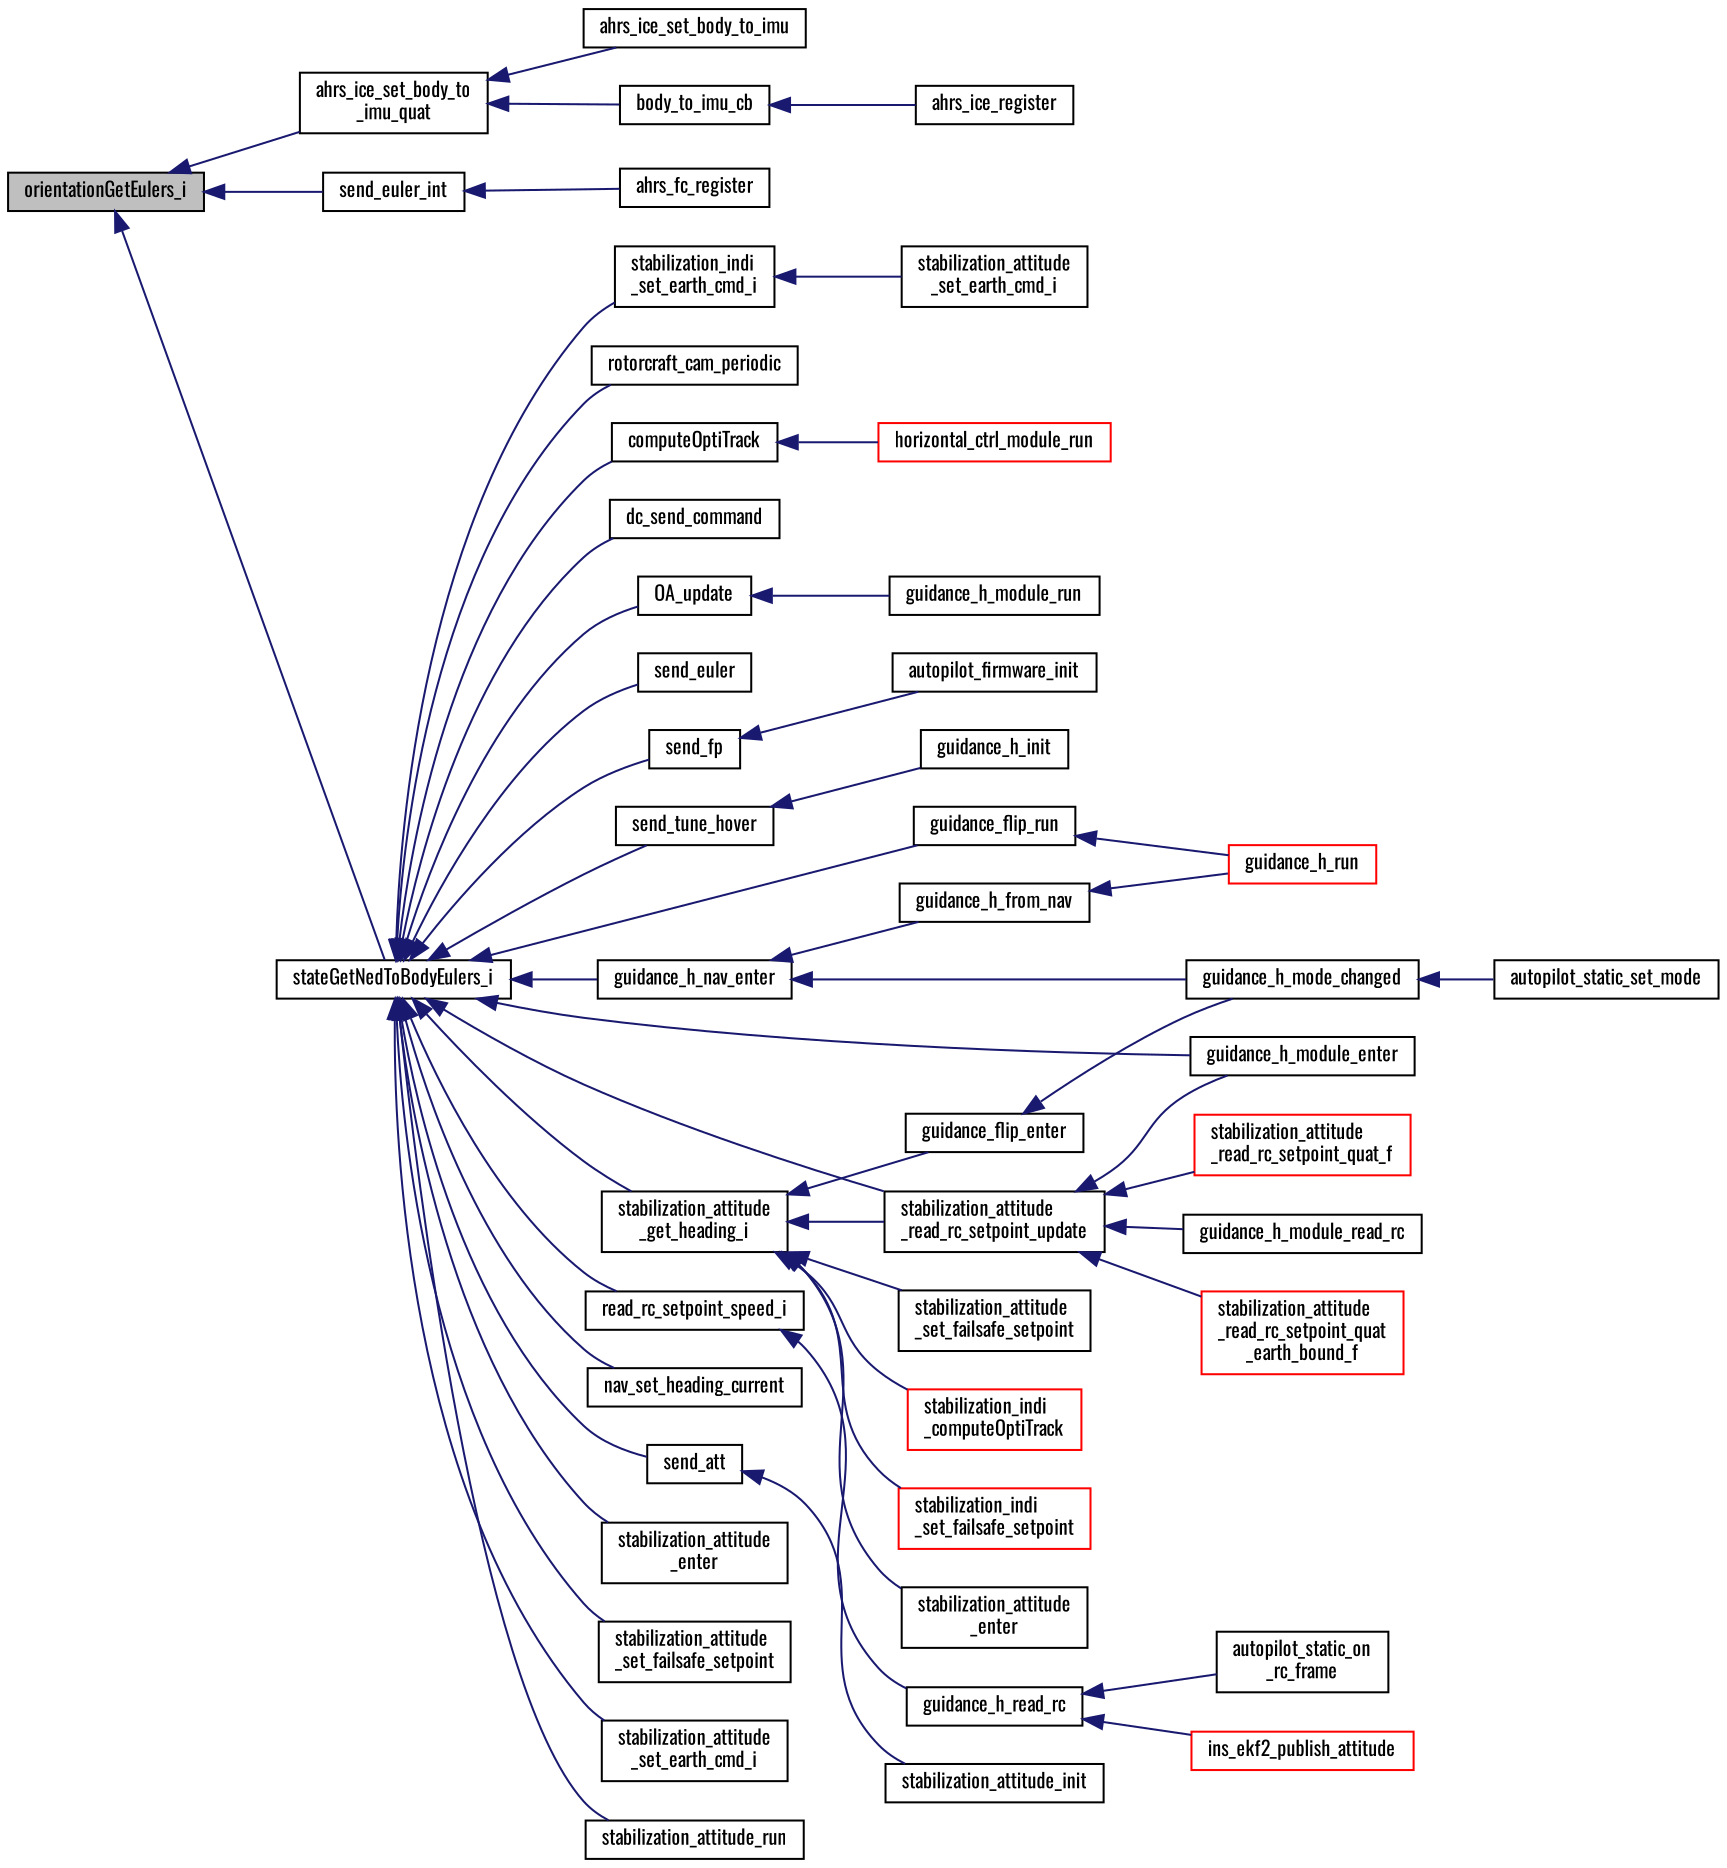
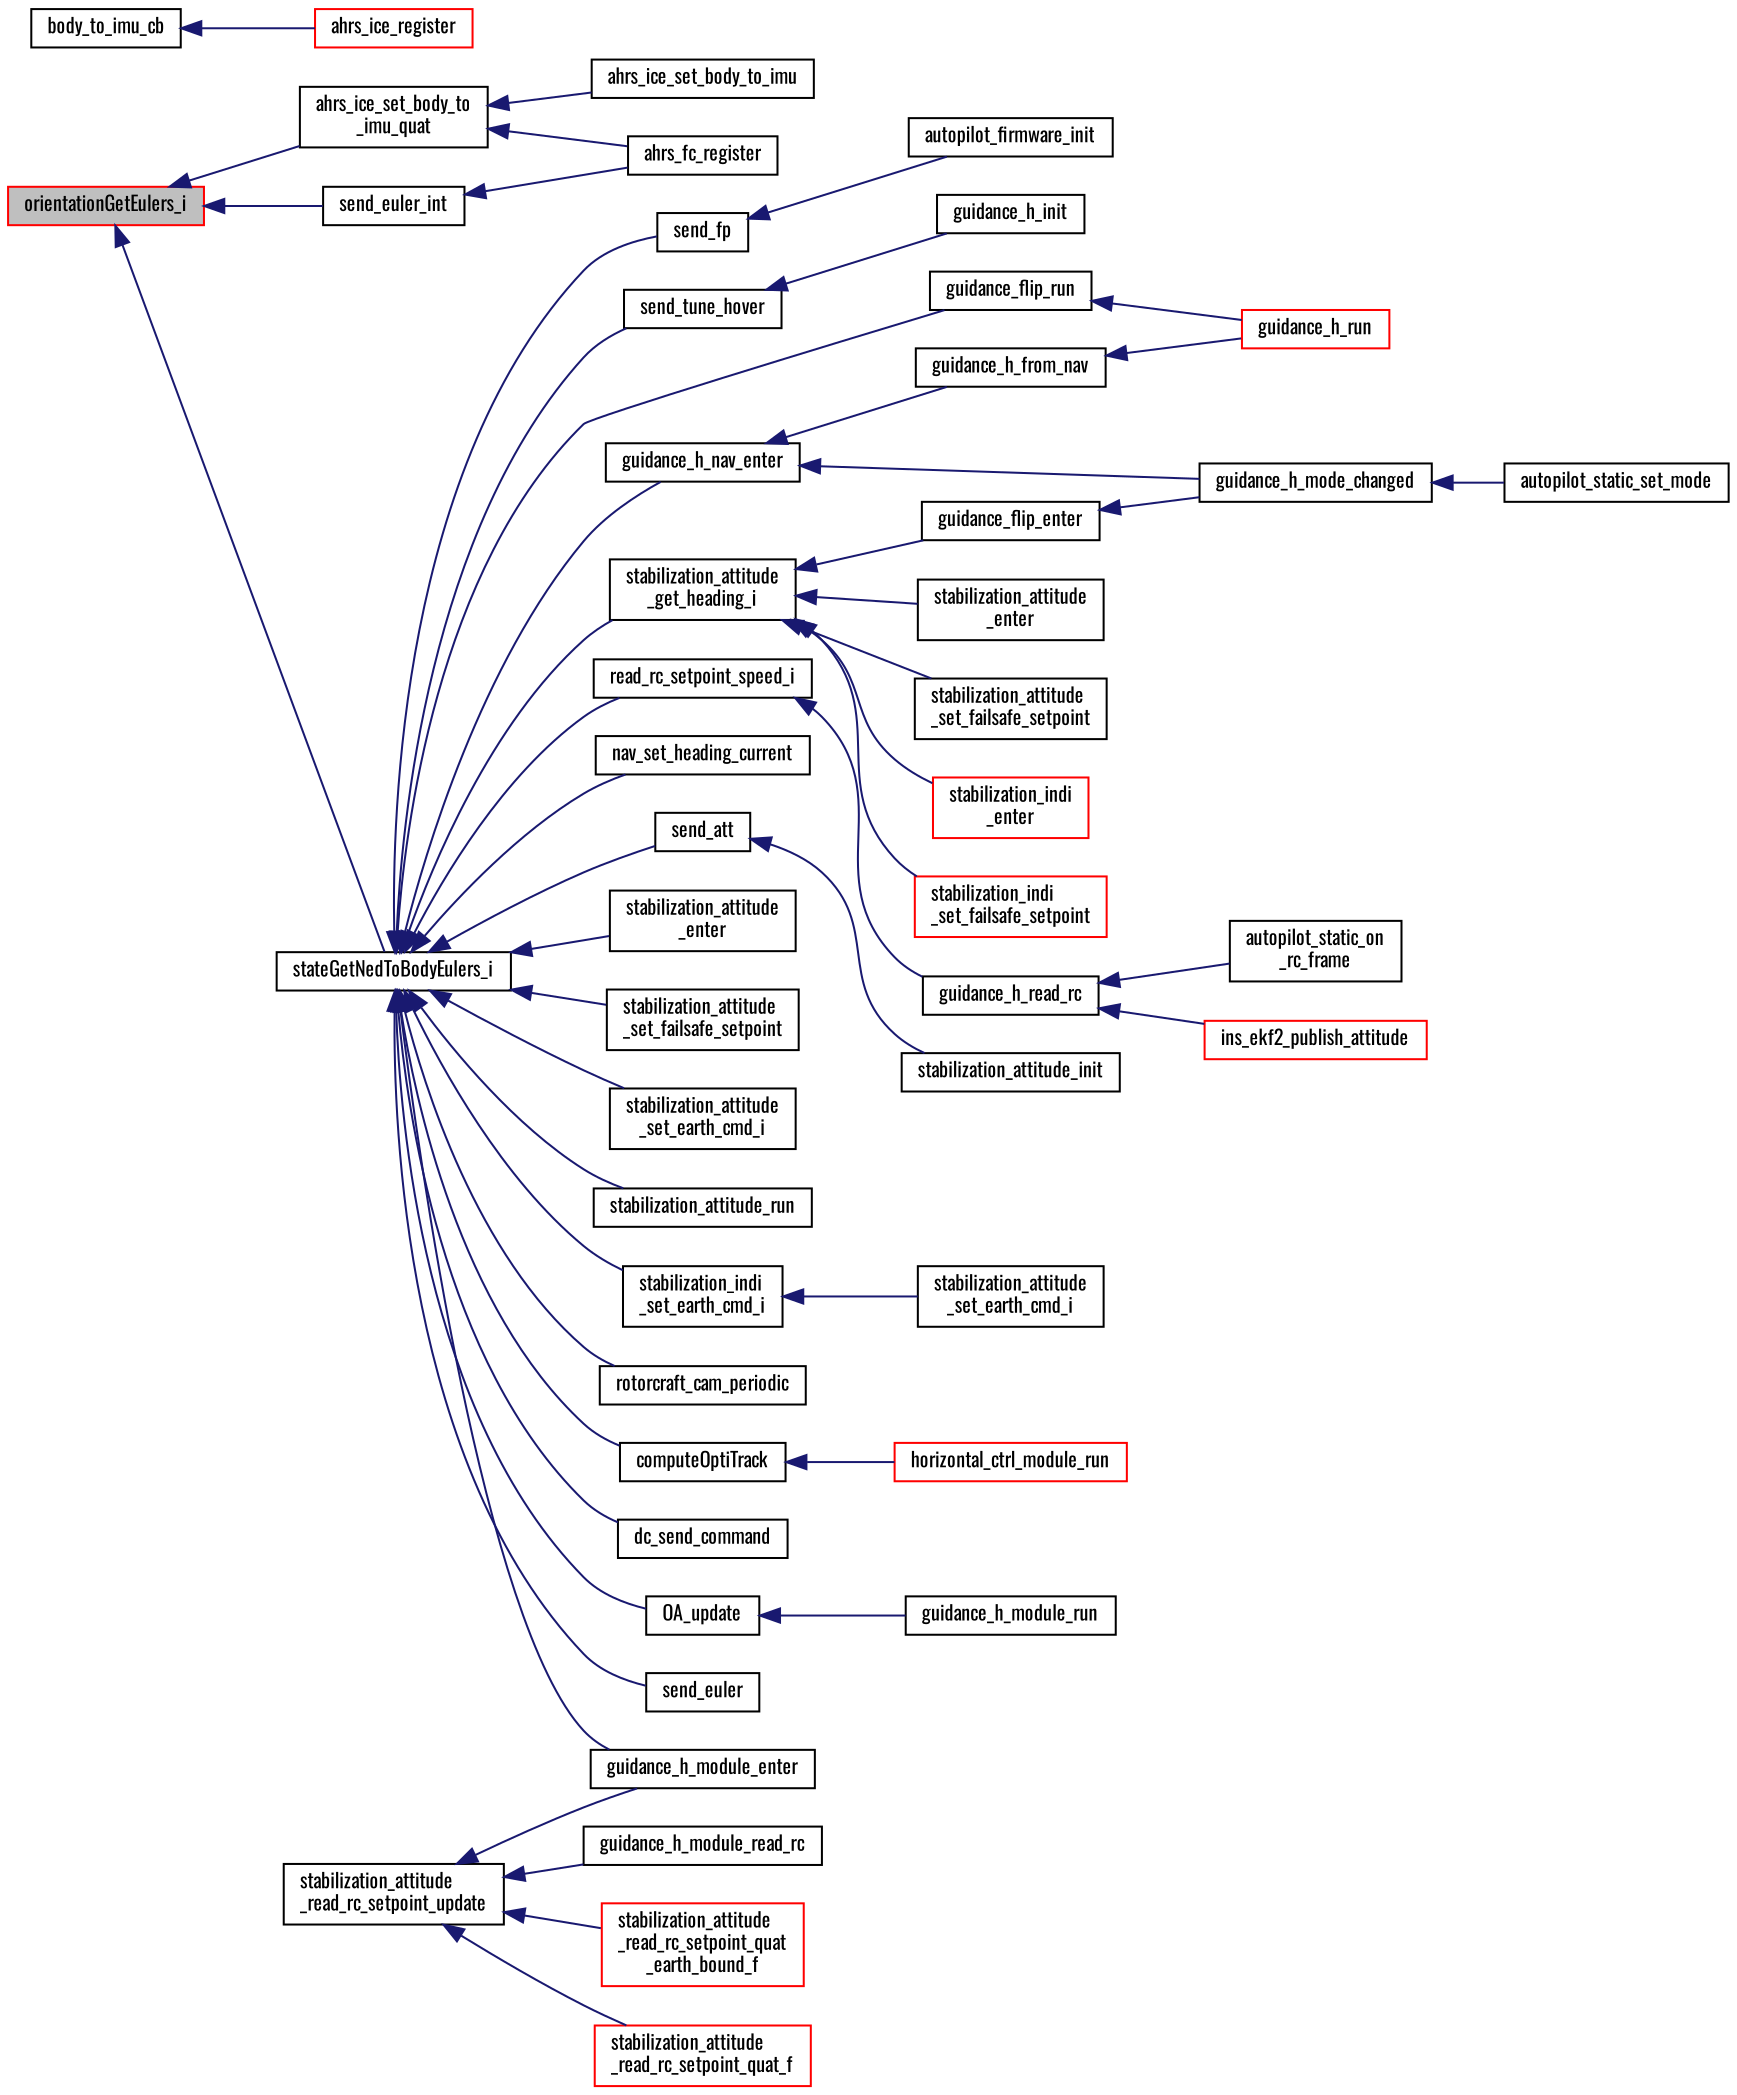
(564, 104) -> (568, 139)
(995, 105) -> (394, 28)
(106, 192) -> (106, 206)
(657, 1115) -> none
(846, 1222) -> none
(995, 1420) -> (1011, 808)
